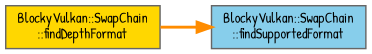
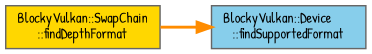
(289, 27) -> (289, 27)
